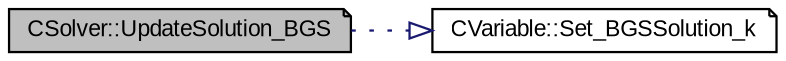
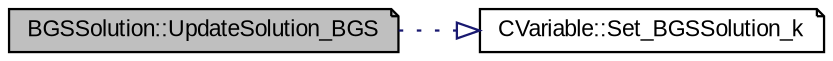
(180, 31) -> (204, 31)
